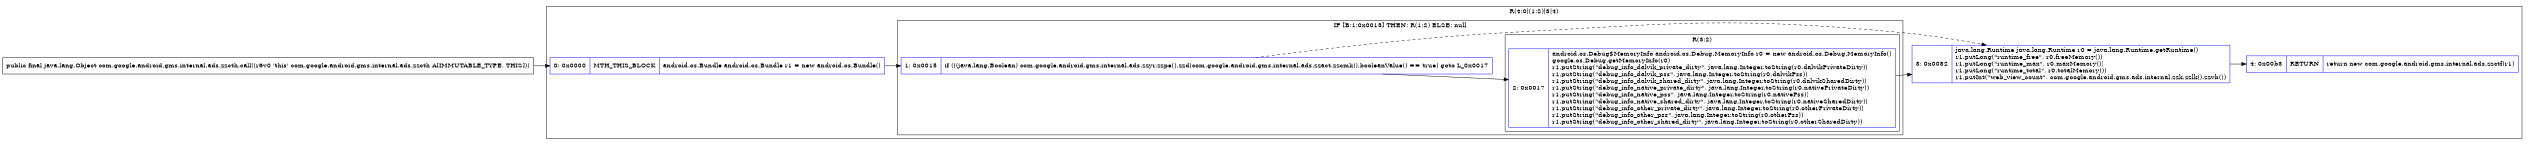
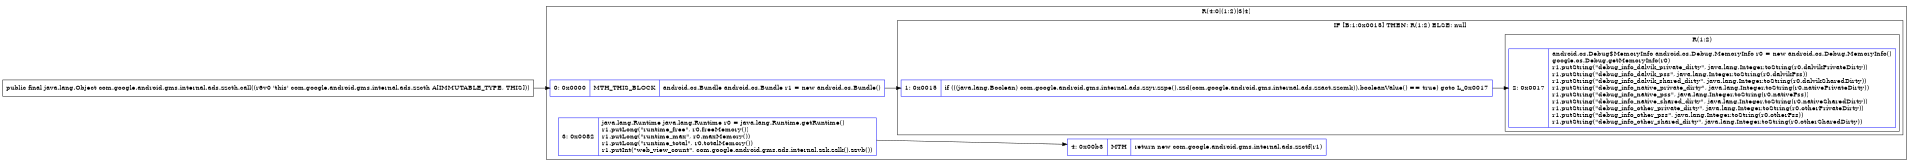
(1619, 26) -> none
(1702, 40) -> (1702, 40)
(2305, 64) -> (1119, 147)
(1902, 75) -> none
